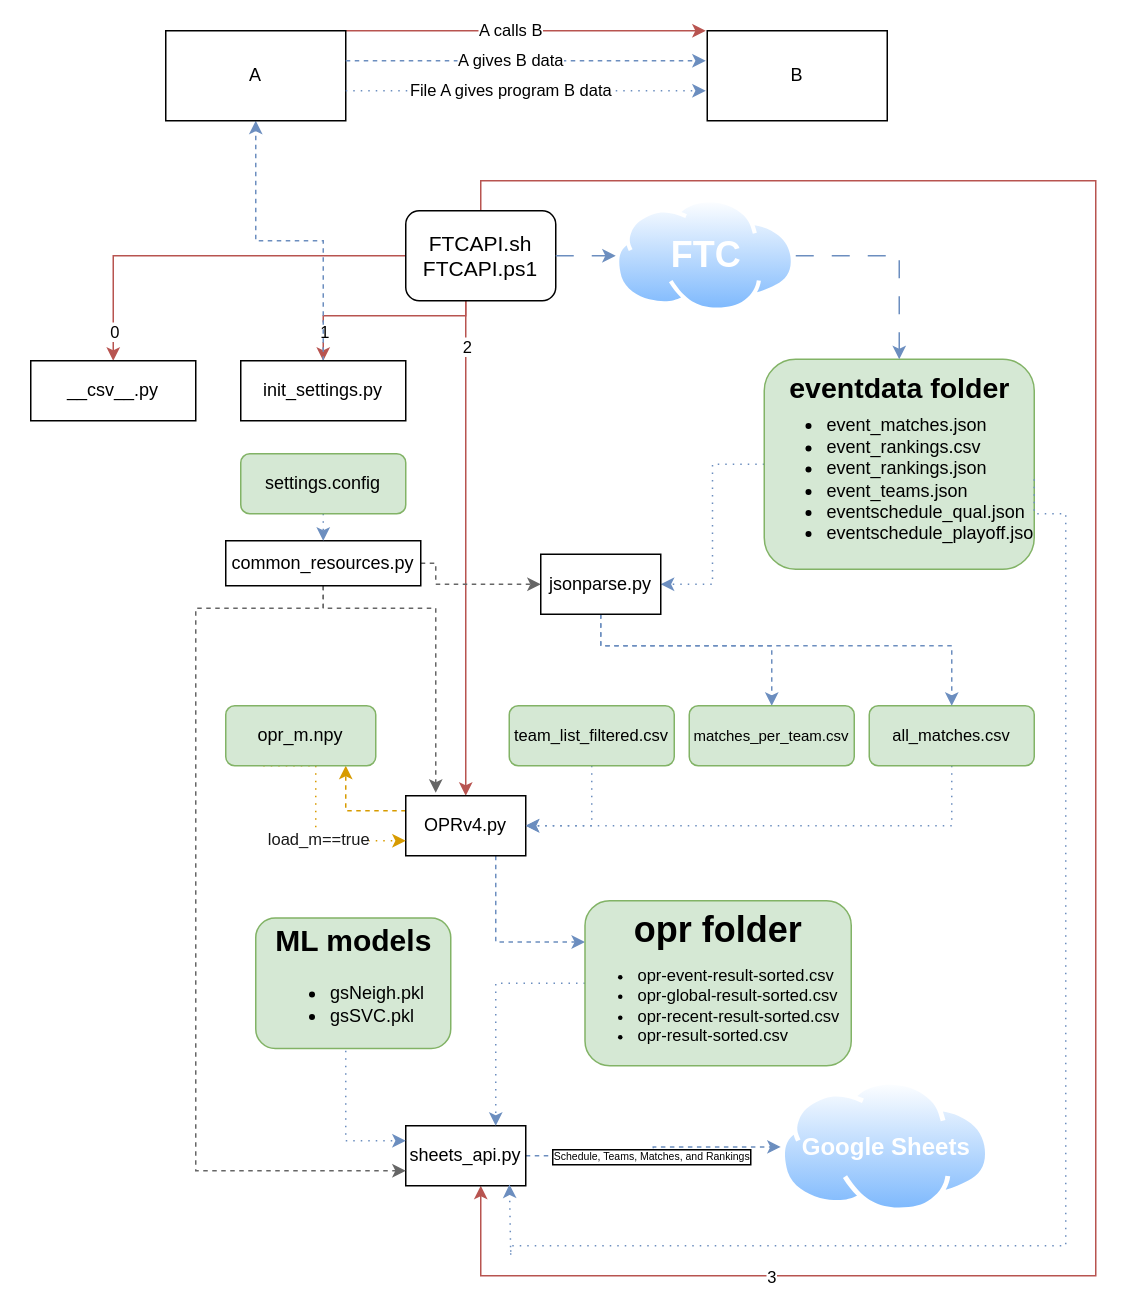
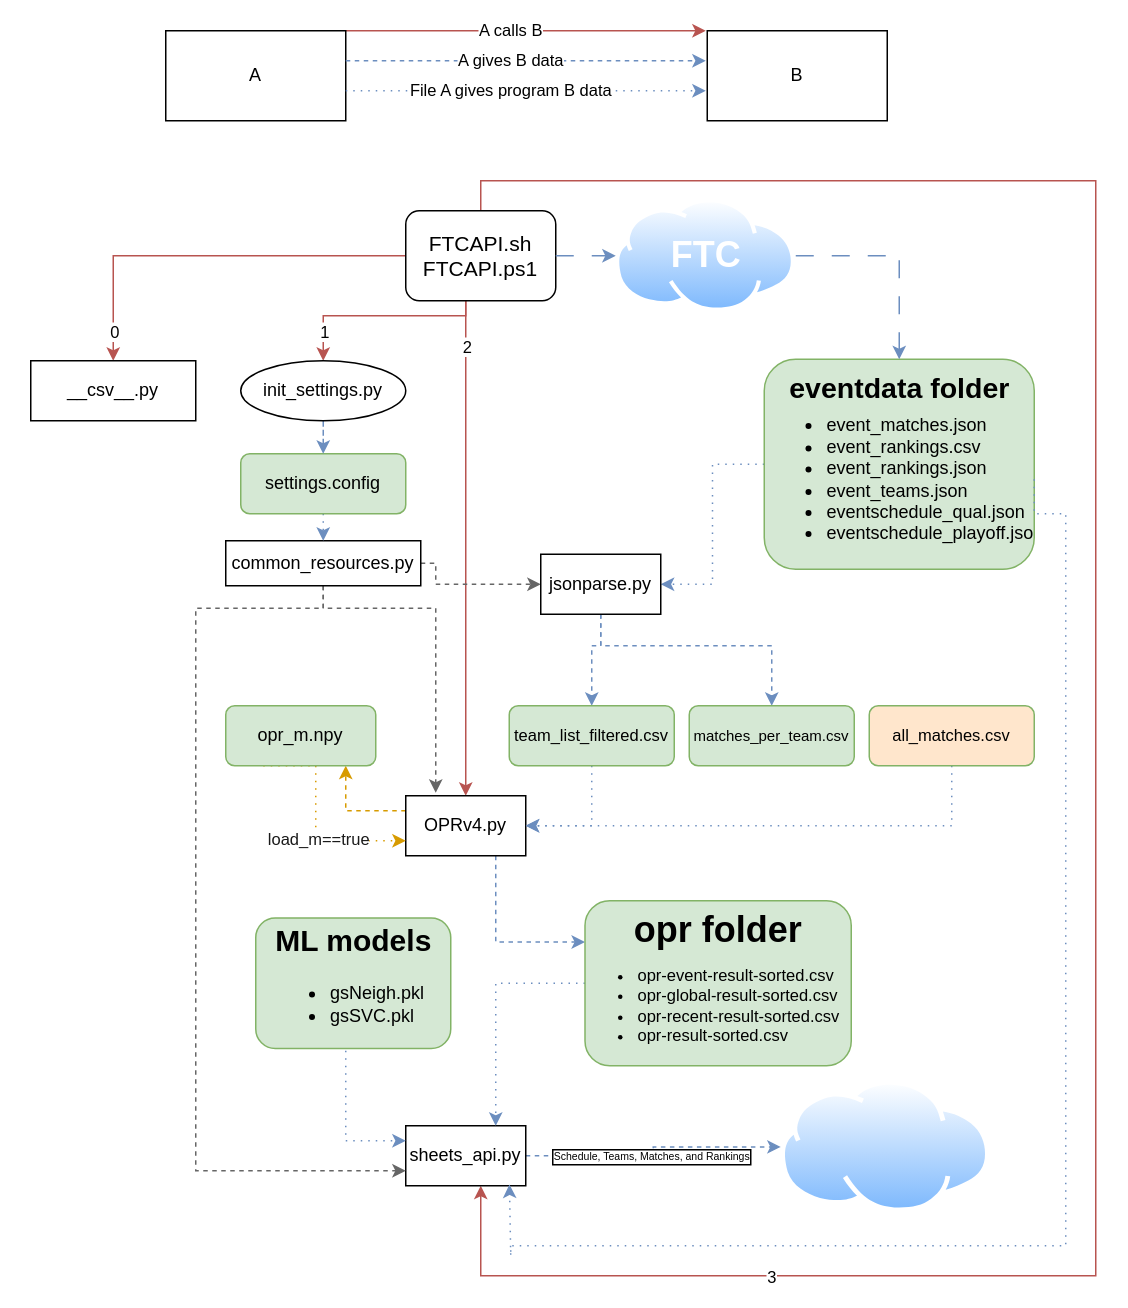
(270, 241) -> (323, 443)
(323, 391) -> (323, 391)
(888, 646) -> none
none -> (592, 668)
(952, 736) -> (952, 736)
(886, 1147) -> none
